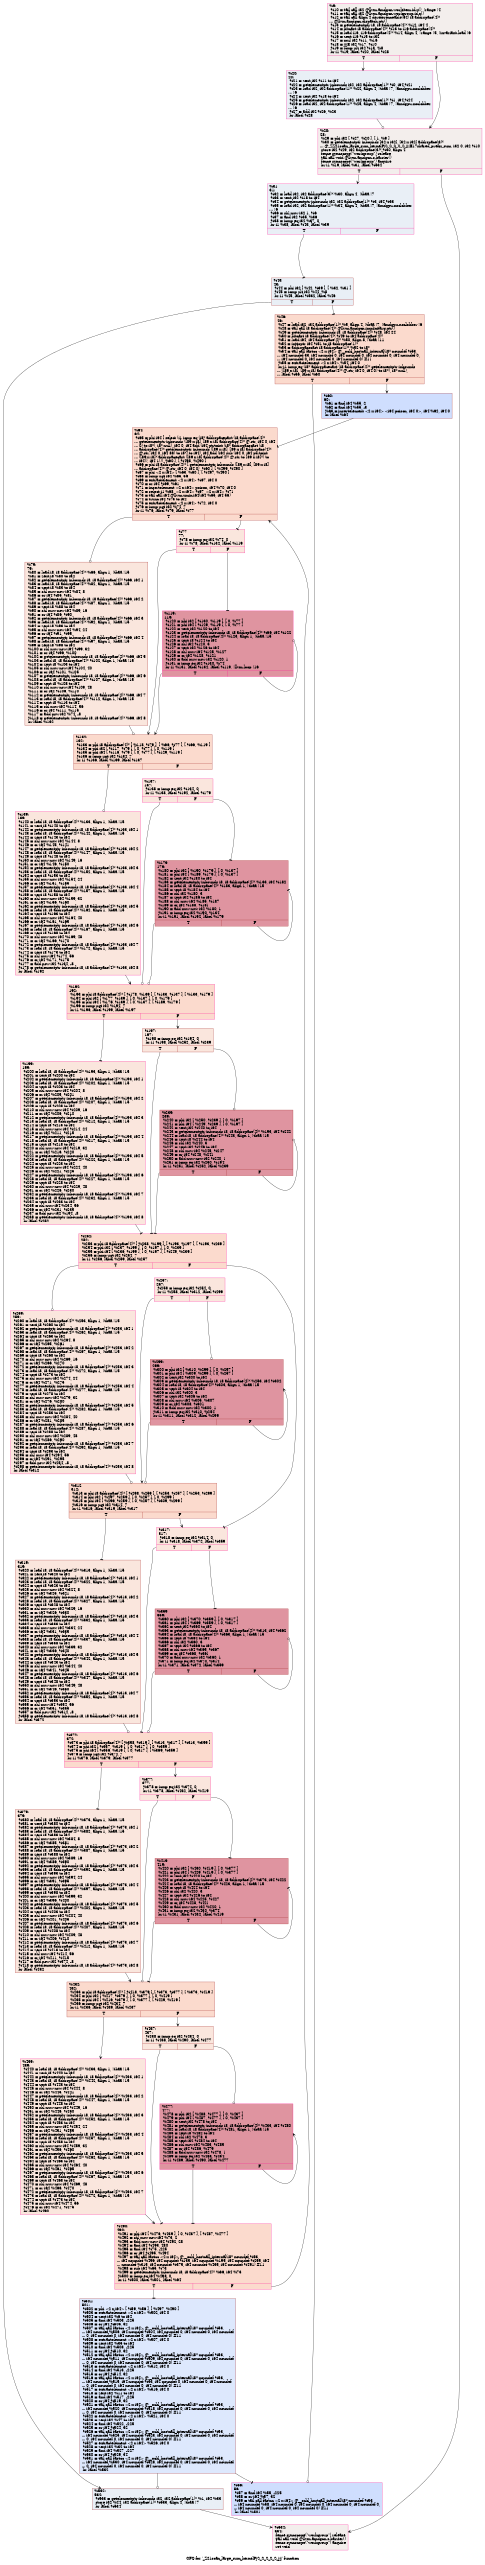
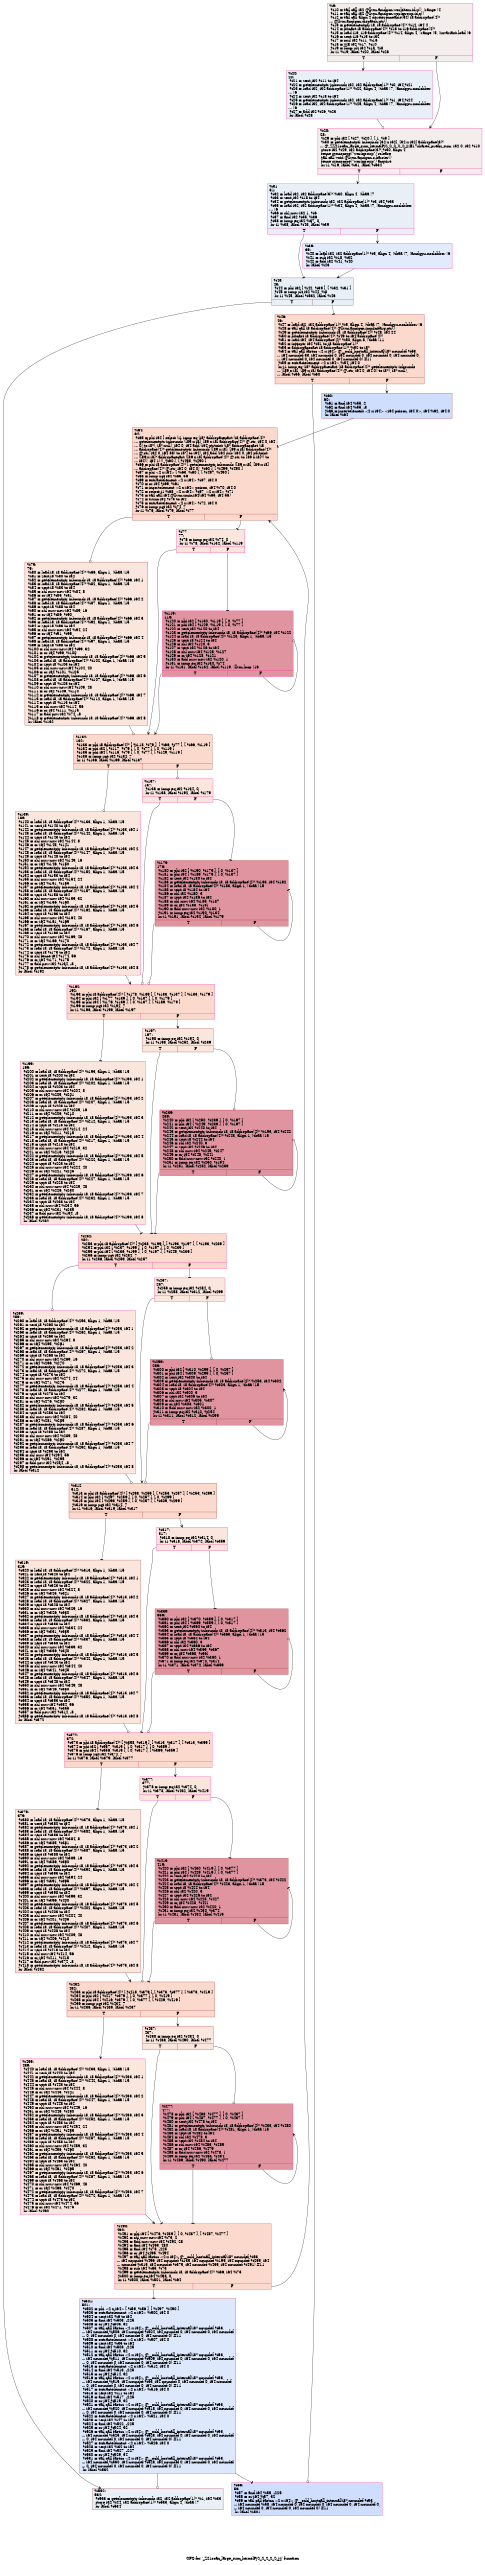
none -> (377, 256)
none -> (178, 773)
(46, 956) -> (47, 956)
(296, 1393) -> (190, 1273)
(310, 2537) -> none
